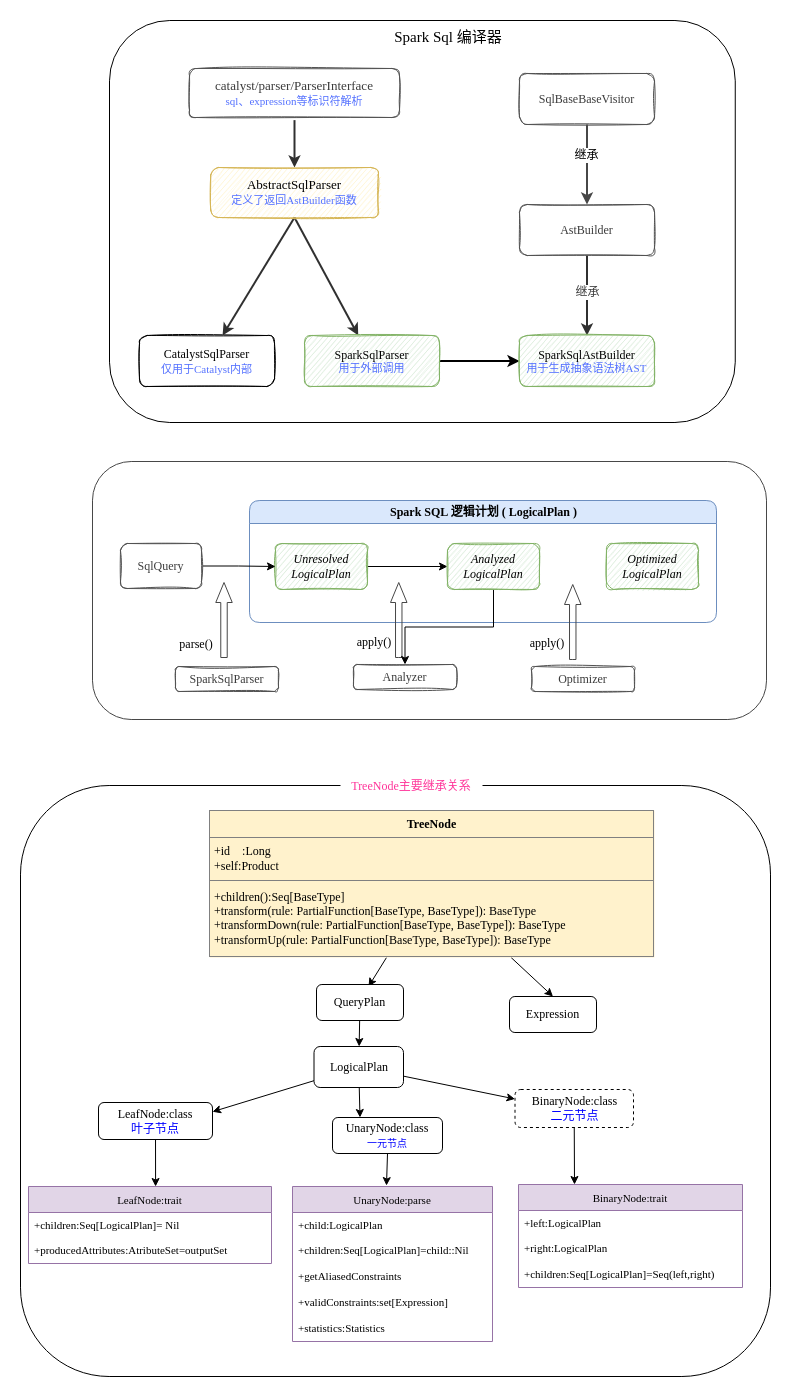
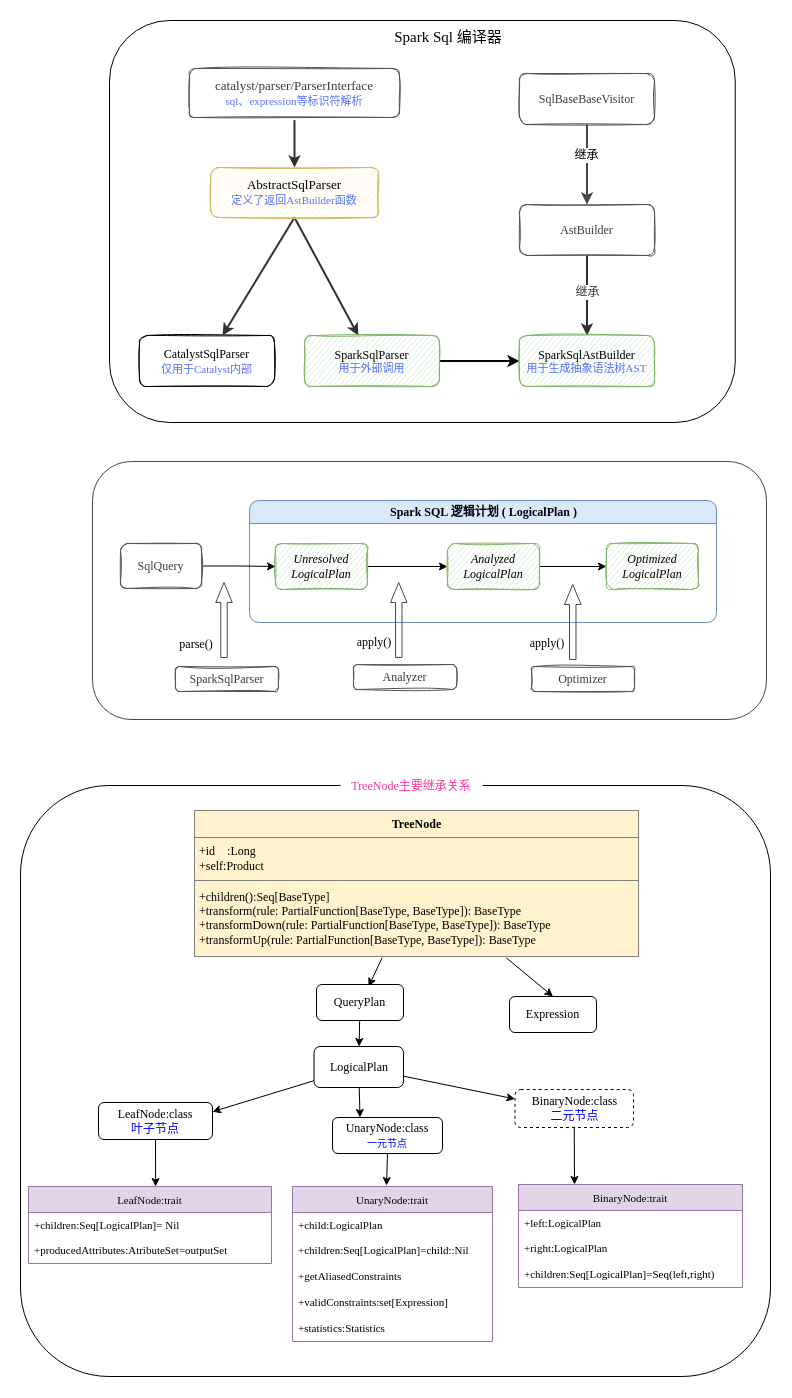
(476, 627) -> (570, 567)
(432, 884) -> (417, 884)
(392, 1200) -> (392, 1200)
